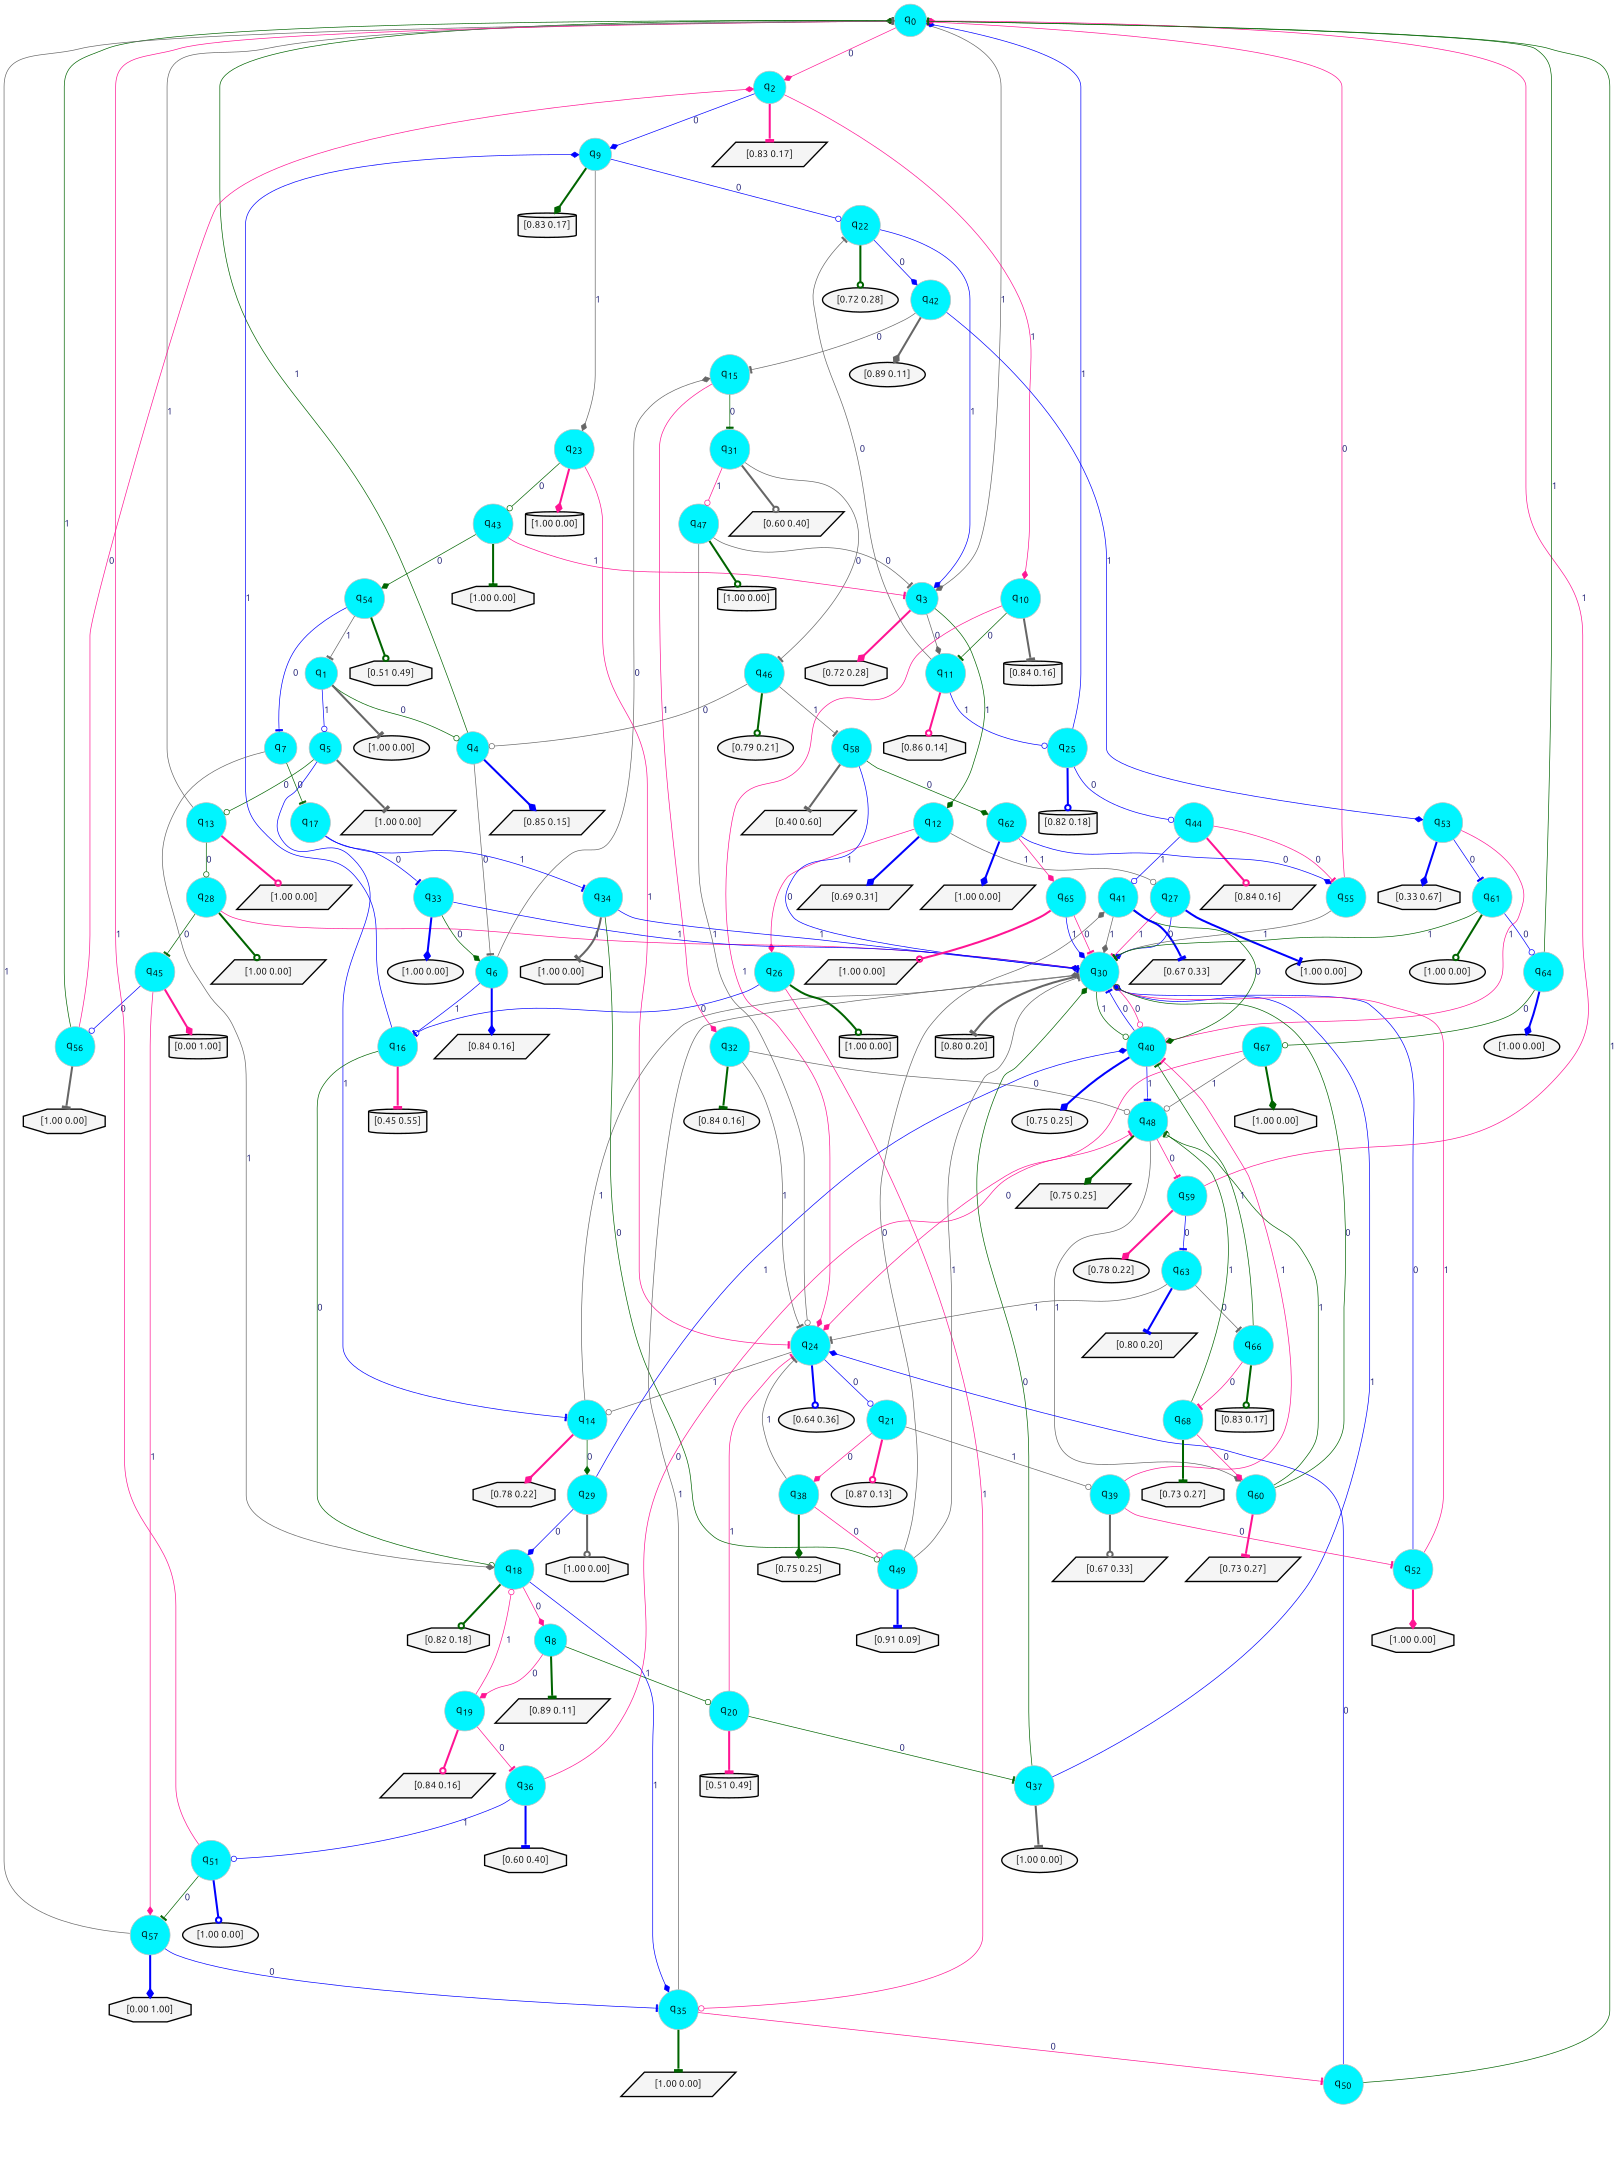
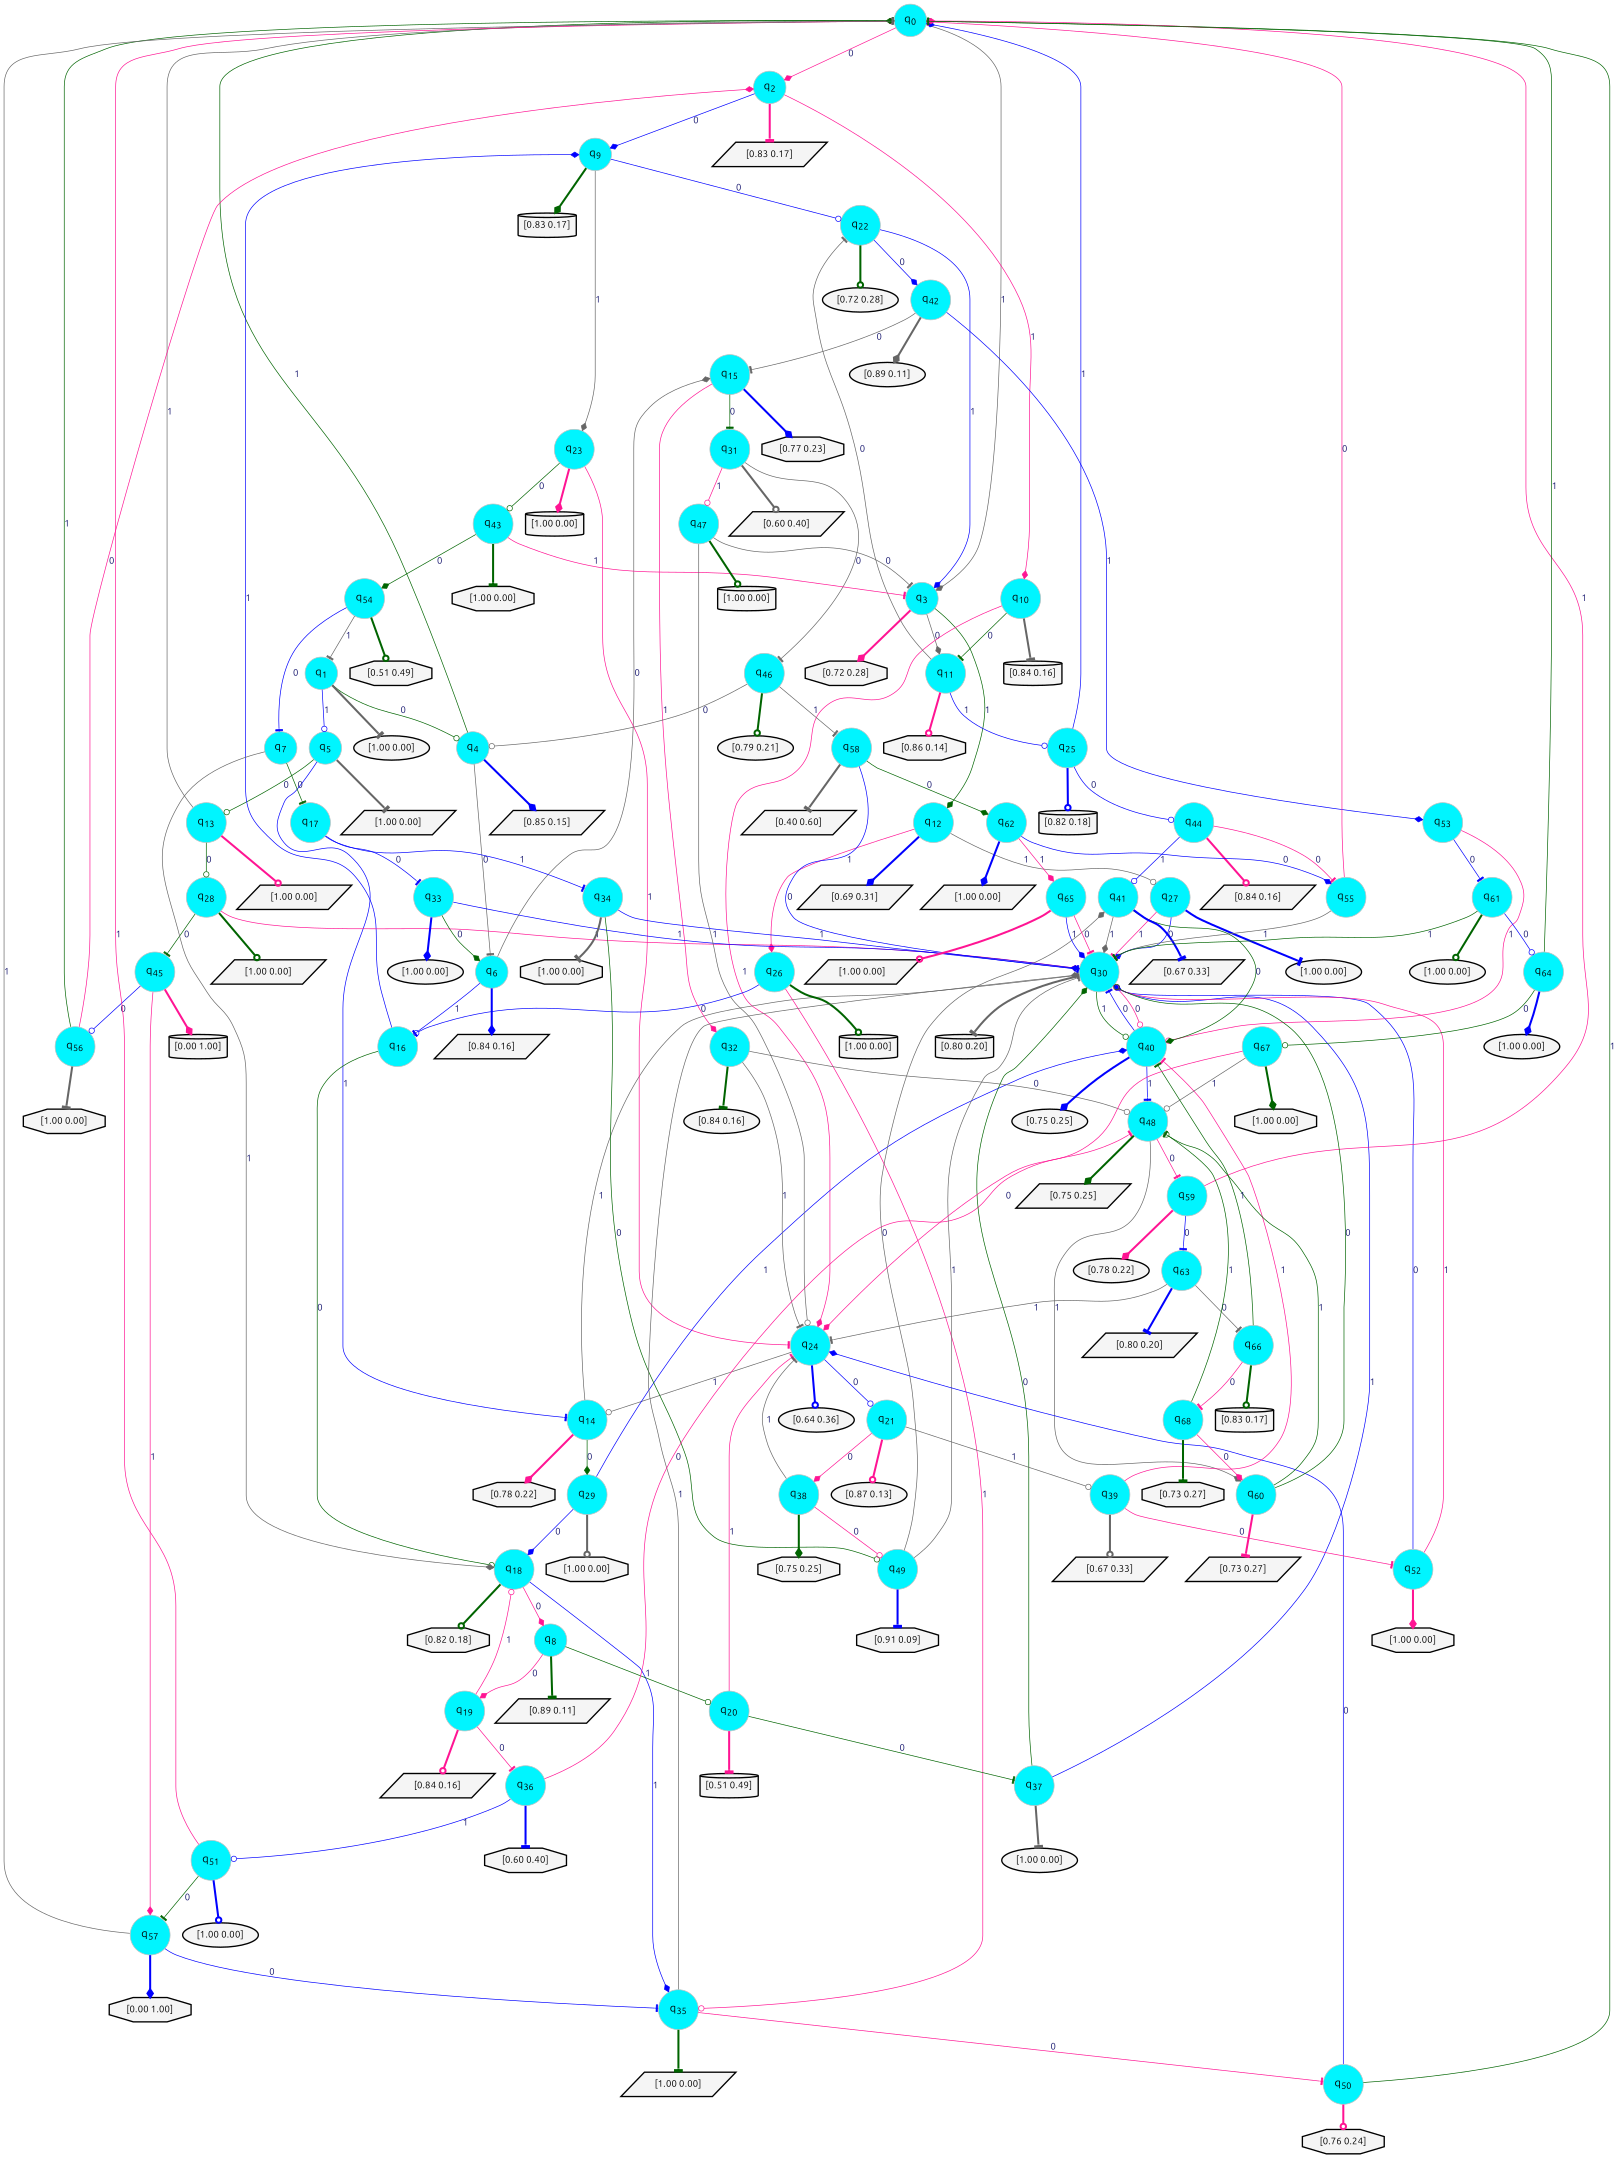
none -> (803, 449)
(1419, 897) -> none
(398, 1121) -> none
none -> (1343, 2142)
